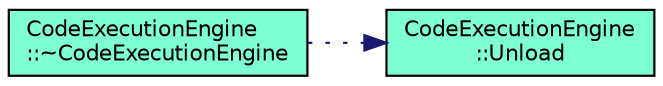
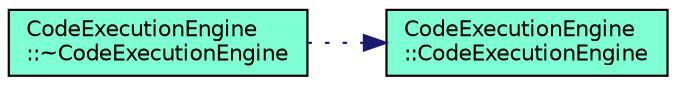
(520, 43) -> (527, 43)
